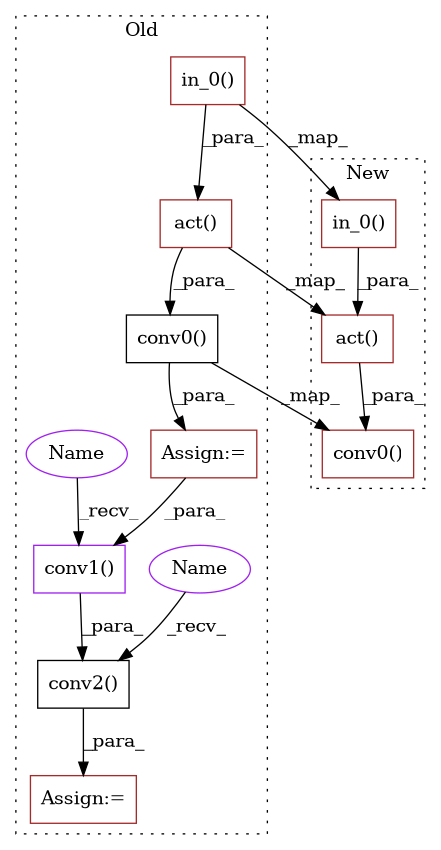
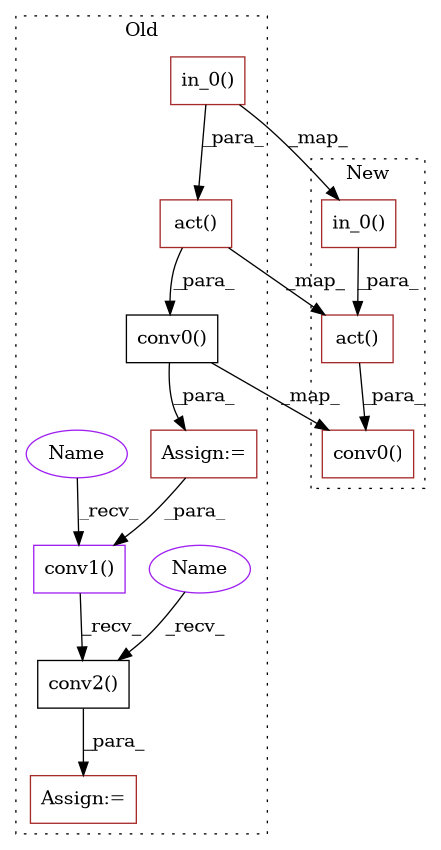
(113, 627) -> (112, 627)
